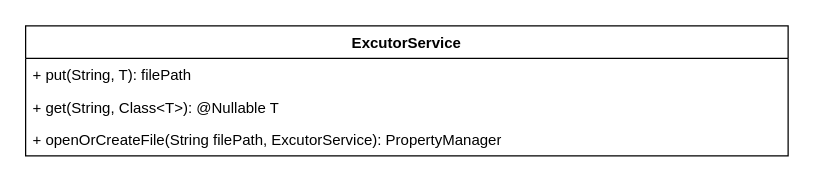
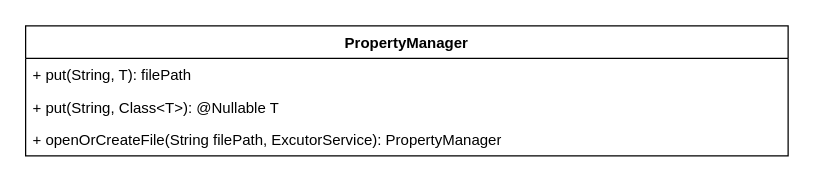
(407, 43) -> (407, 43)
(163, 108) -> (163, 108)
